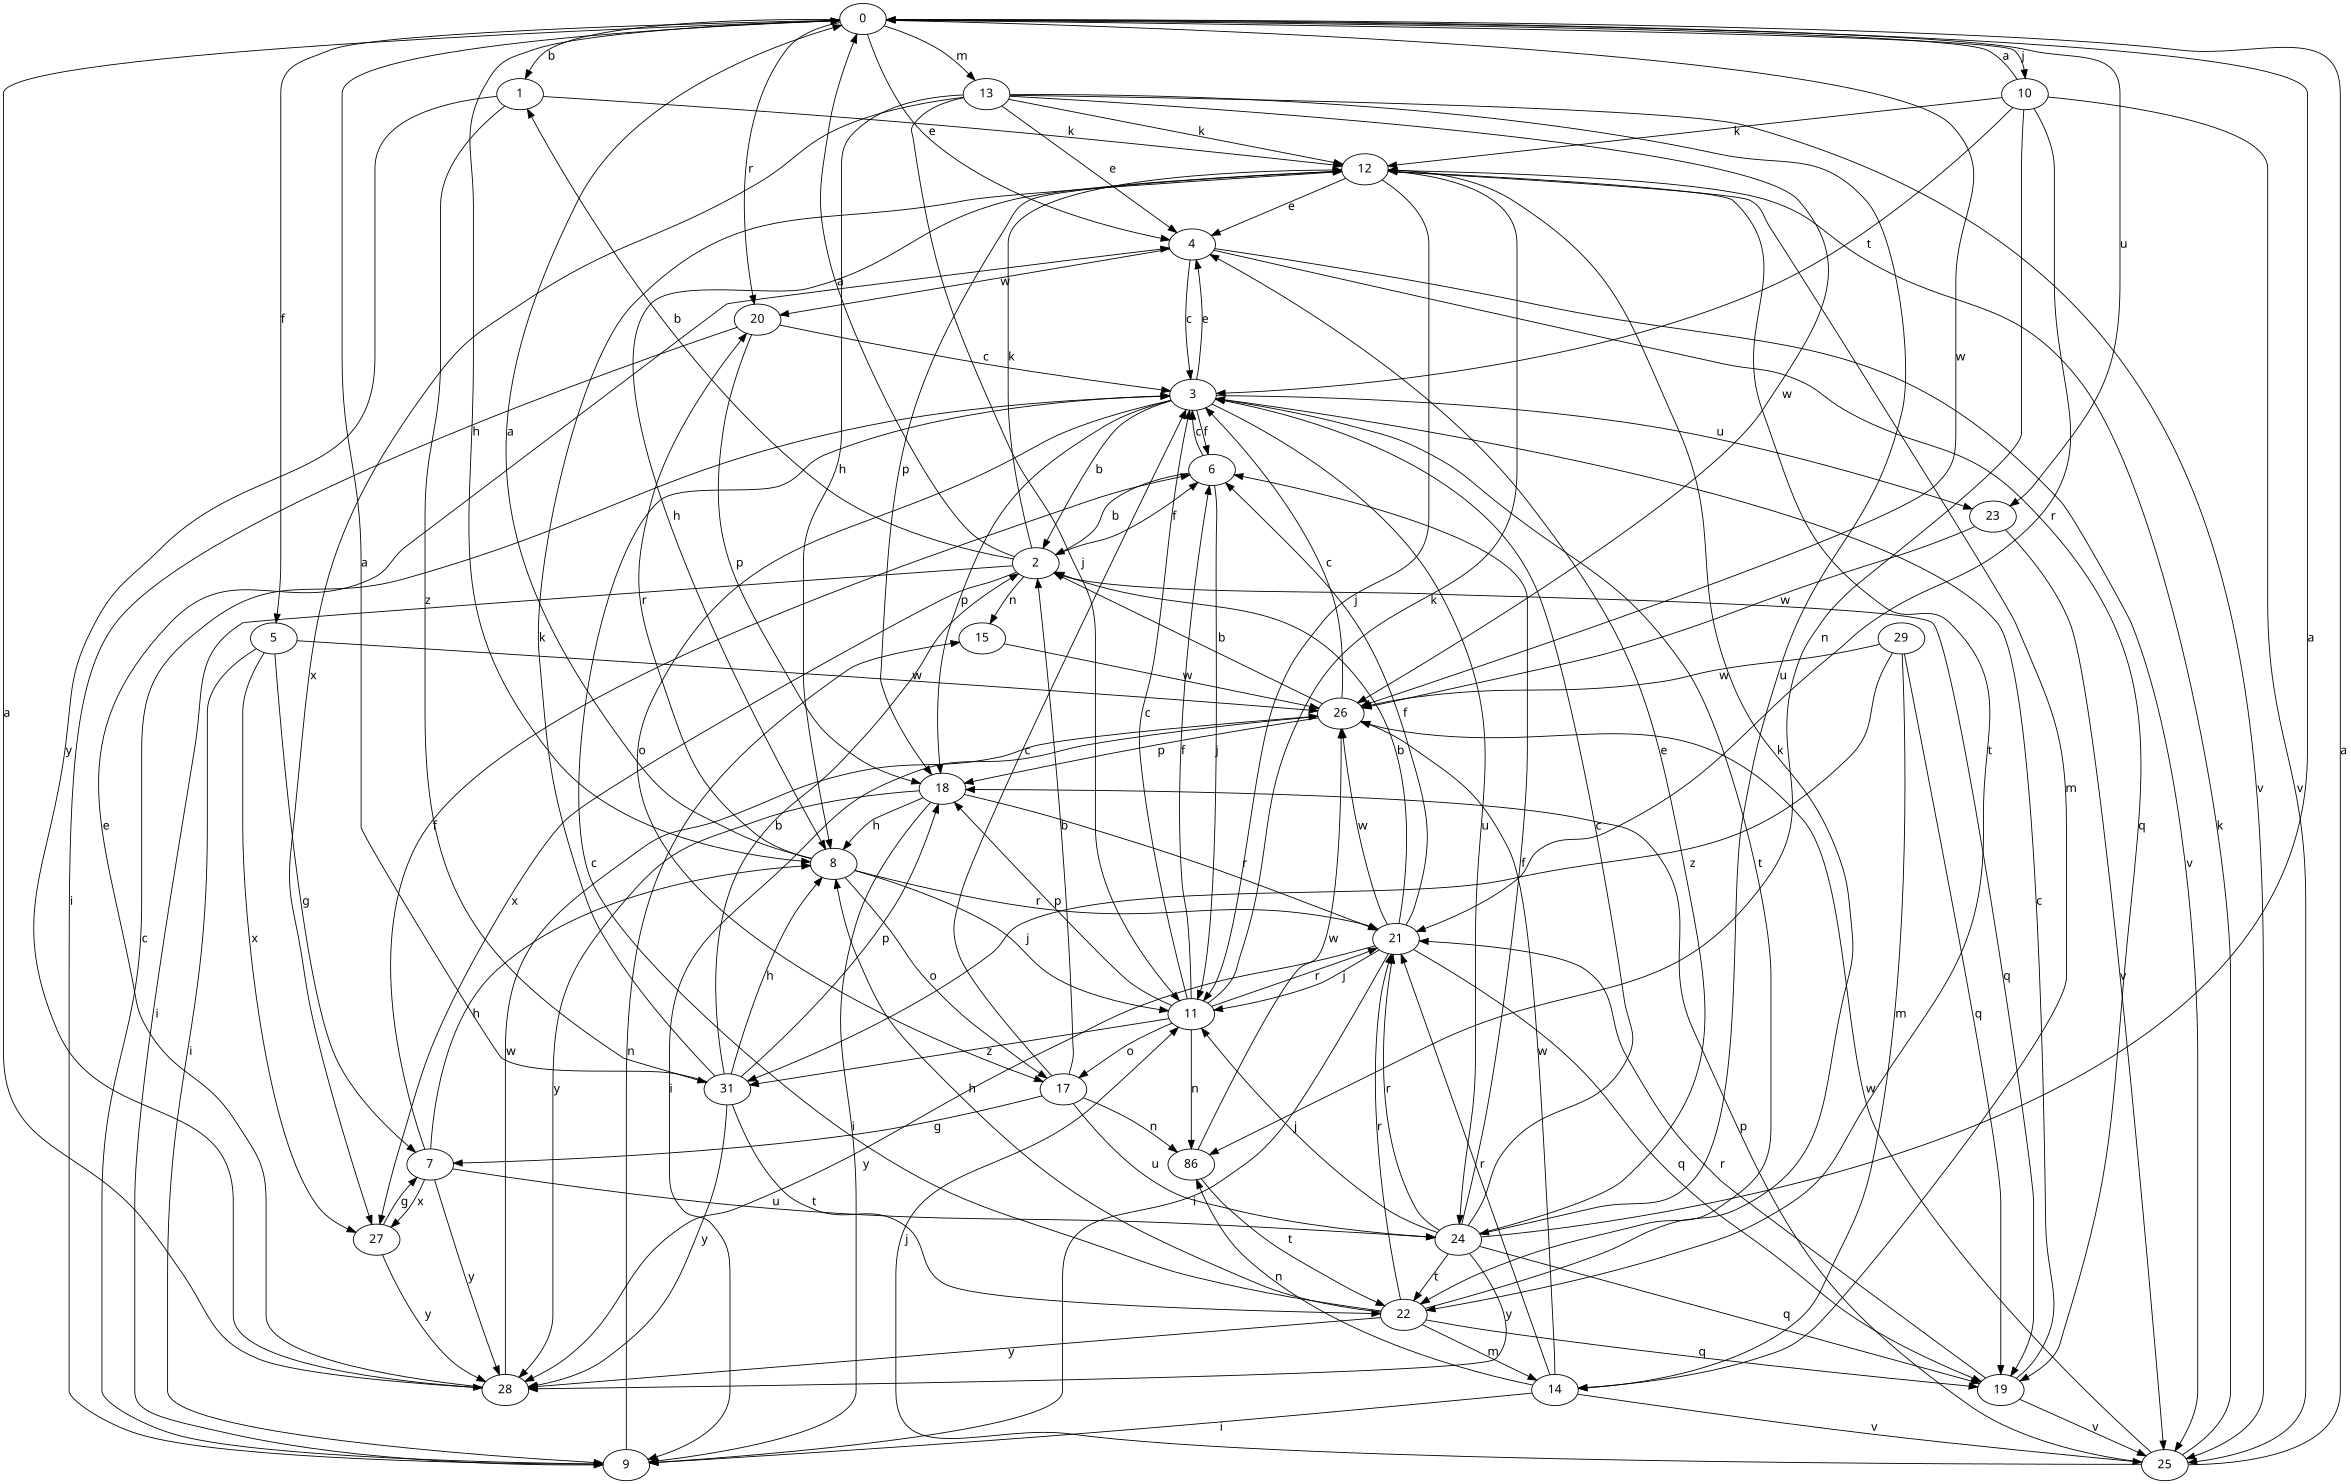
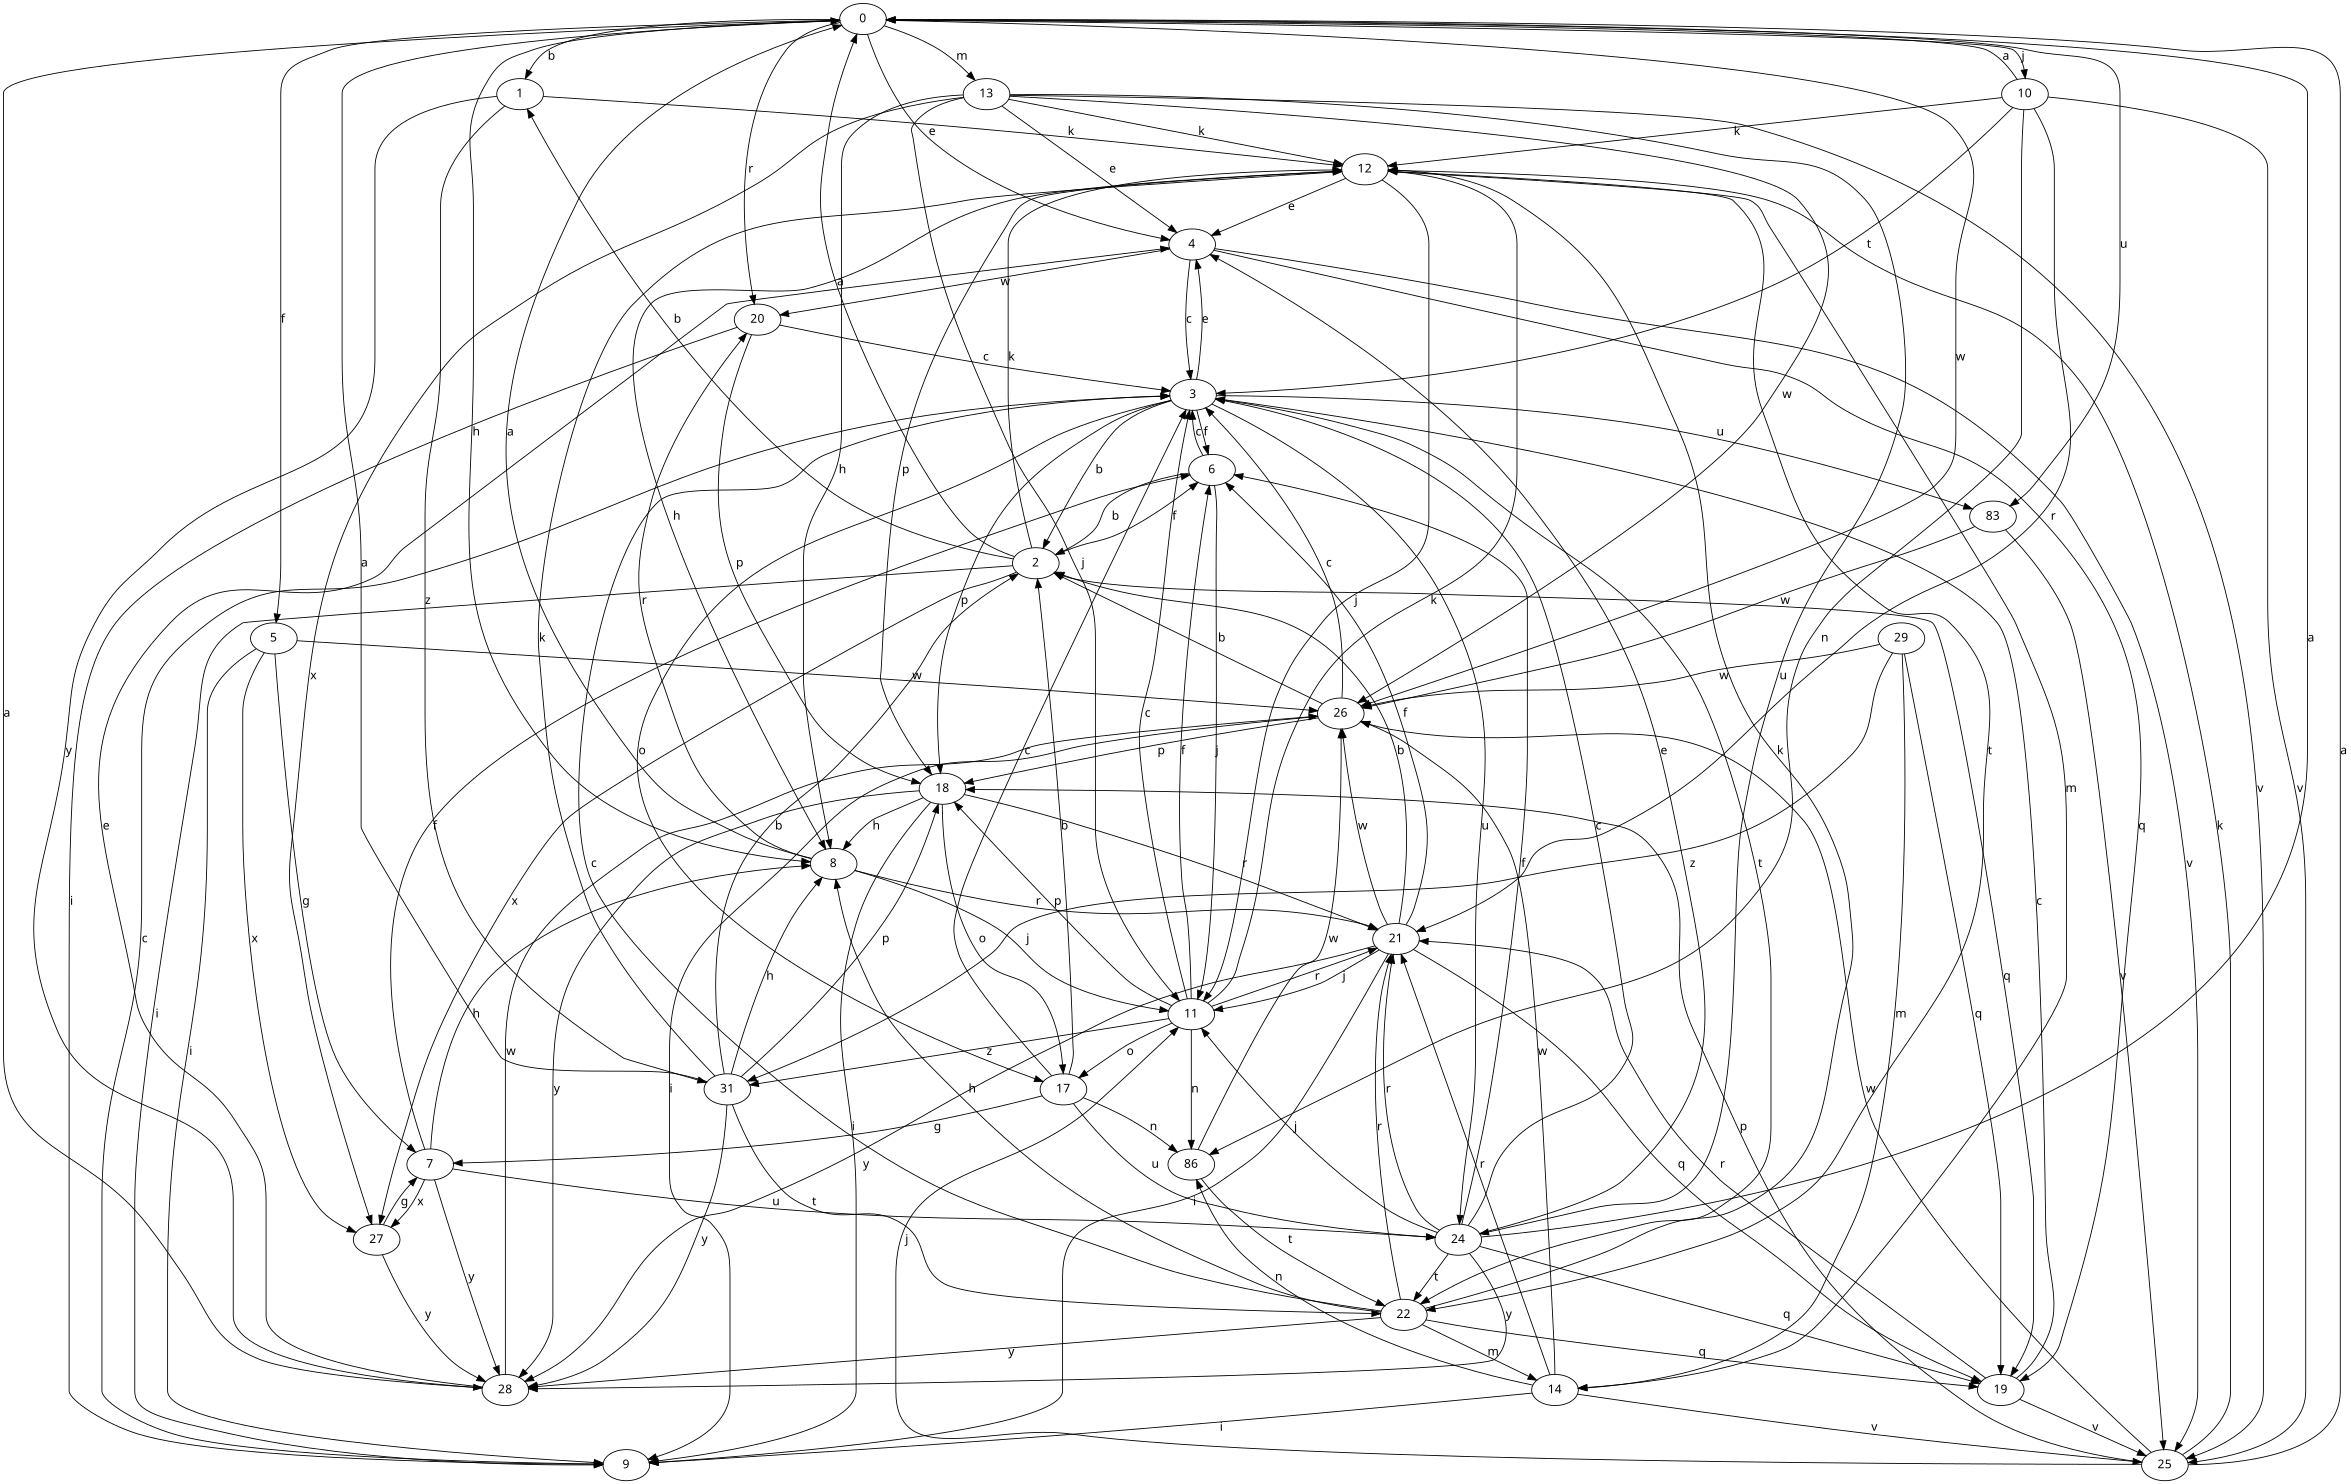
(1993, 517) -> (1993, 517)
(982, 638) -> none
(932, 986) -> (977, 951)
